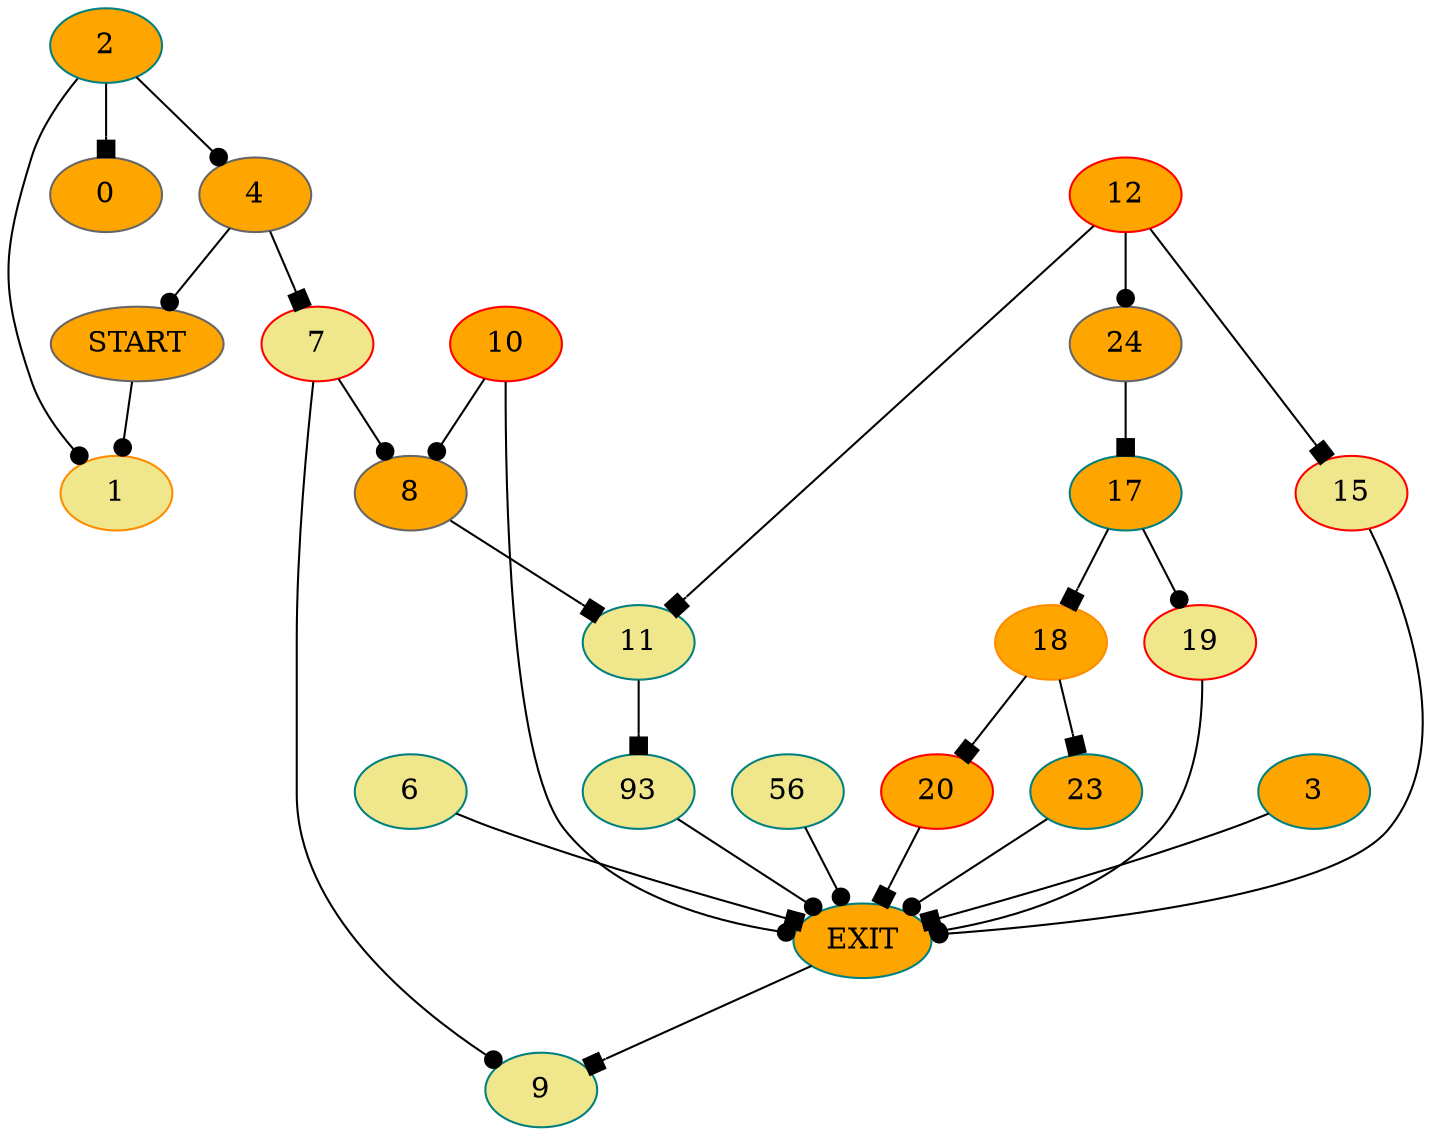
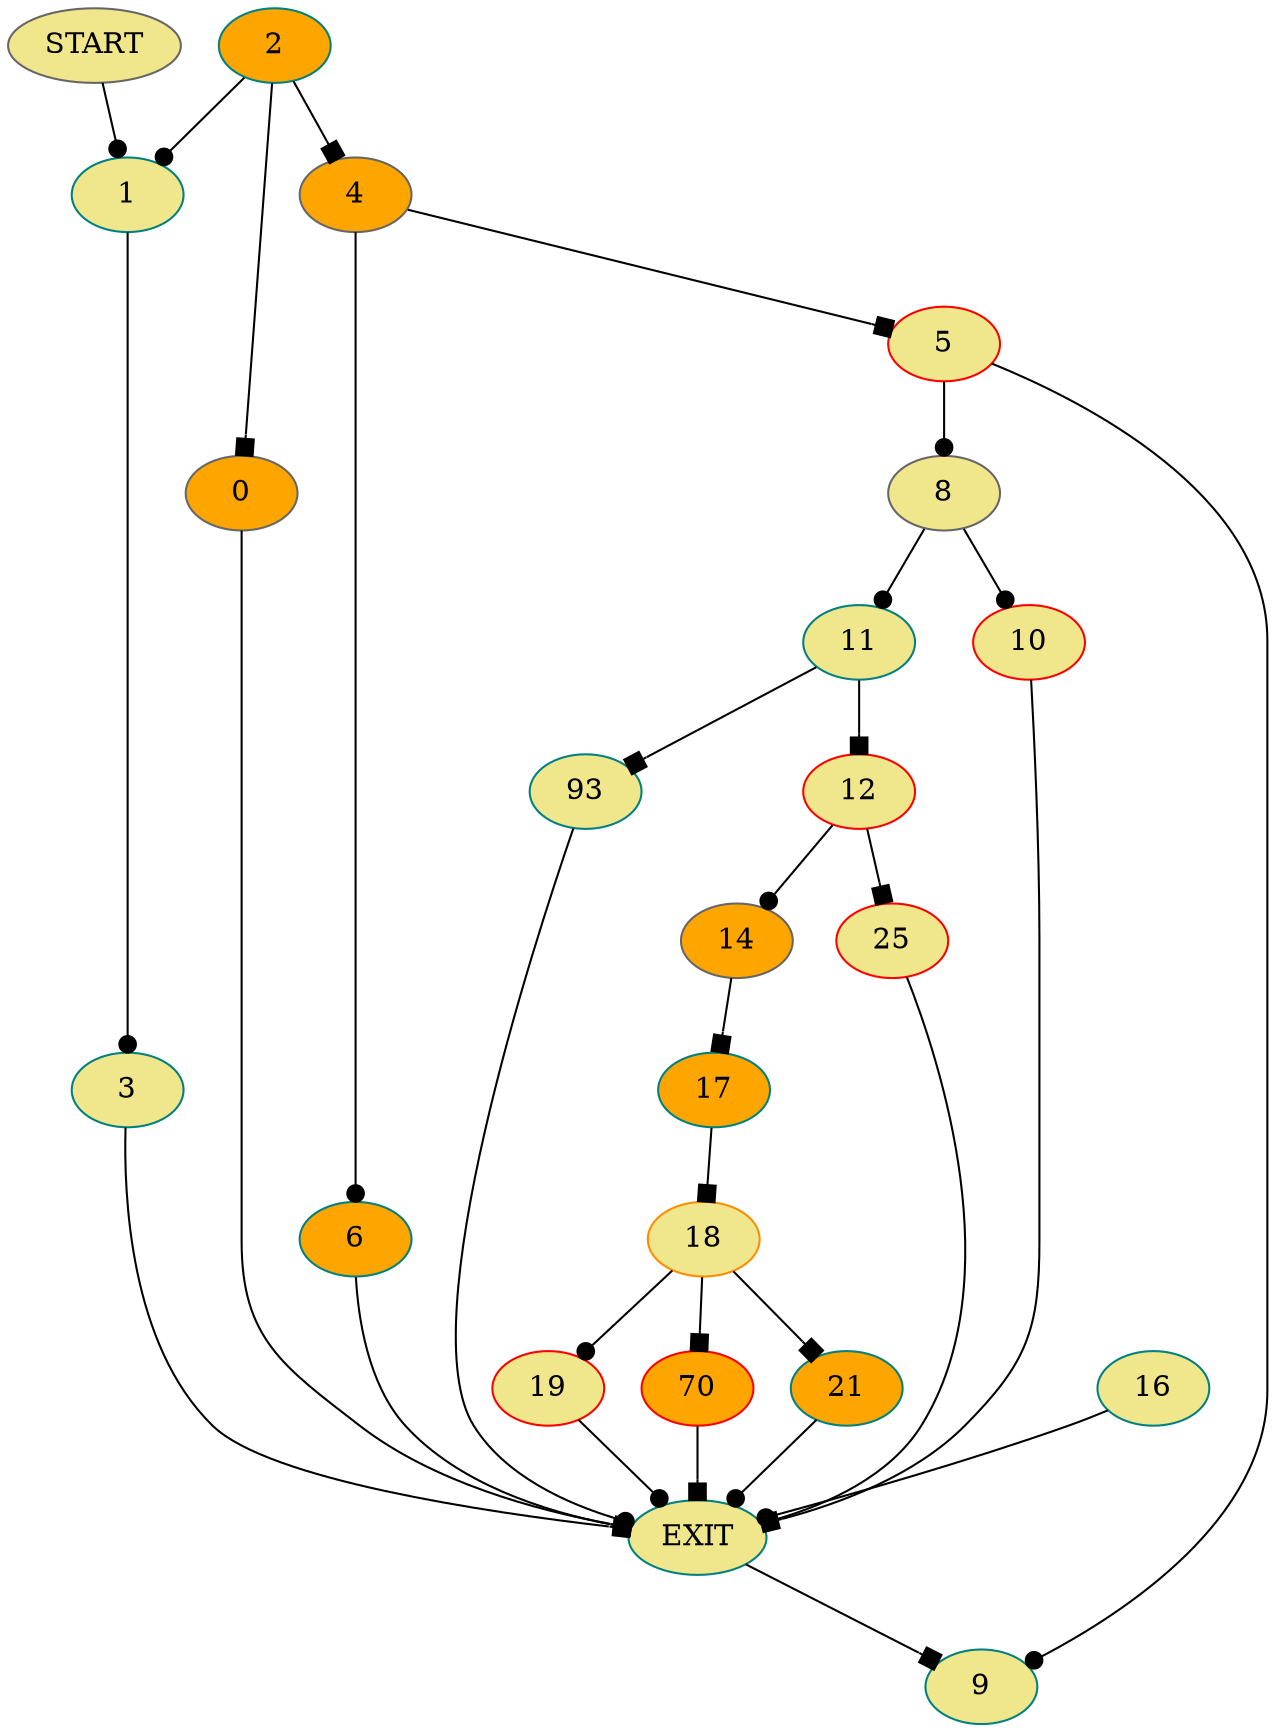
(174, 114) -> (310, 111)
(1126, 195) -> (859, 792)
(202, 262) -> (356, 709)
(137, 344) -> (94, 46)
(317, 344) -> (944, 344)
(506, 344) -> (1029, 642)
(1126, 344) -> (737, 941)
(890, 411) -> (859, 707)
(463, 412) -> (982, 561)
(116, 493) -> (128, 195)
(411, 493) -> (944, 493)
(1352, 493) -> (892, 941)
(1159, 560) -> (632, 1308)
(526, 569) -> (906, 561)
none -> (128, 634)
(1051, 642) -> (704, 1239)
(529, 729) -> (1039, 1167)
(411, 792) -> (356, 1239)
(788, 792) -> (1153, 1388)
(937, 792) -> (698, 1388)
(1086, 792) -> (847, 1388)
(1314, 792) -> (128, 1090)
(862, 941) -> (698, 1538)
none -> (242, 1137)
